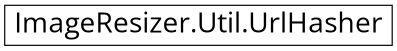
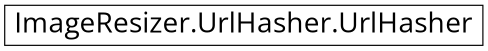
(198, 25) -> (244, 25)
